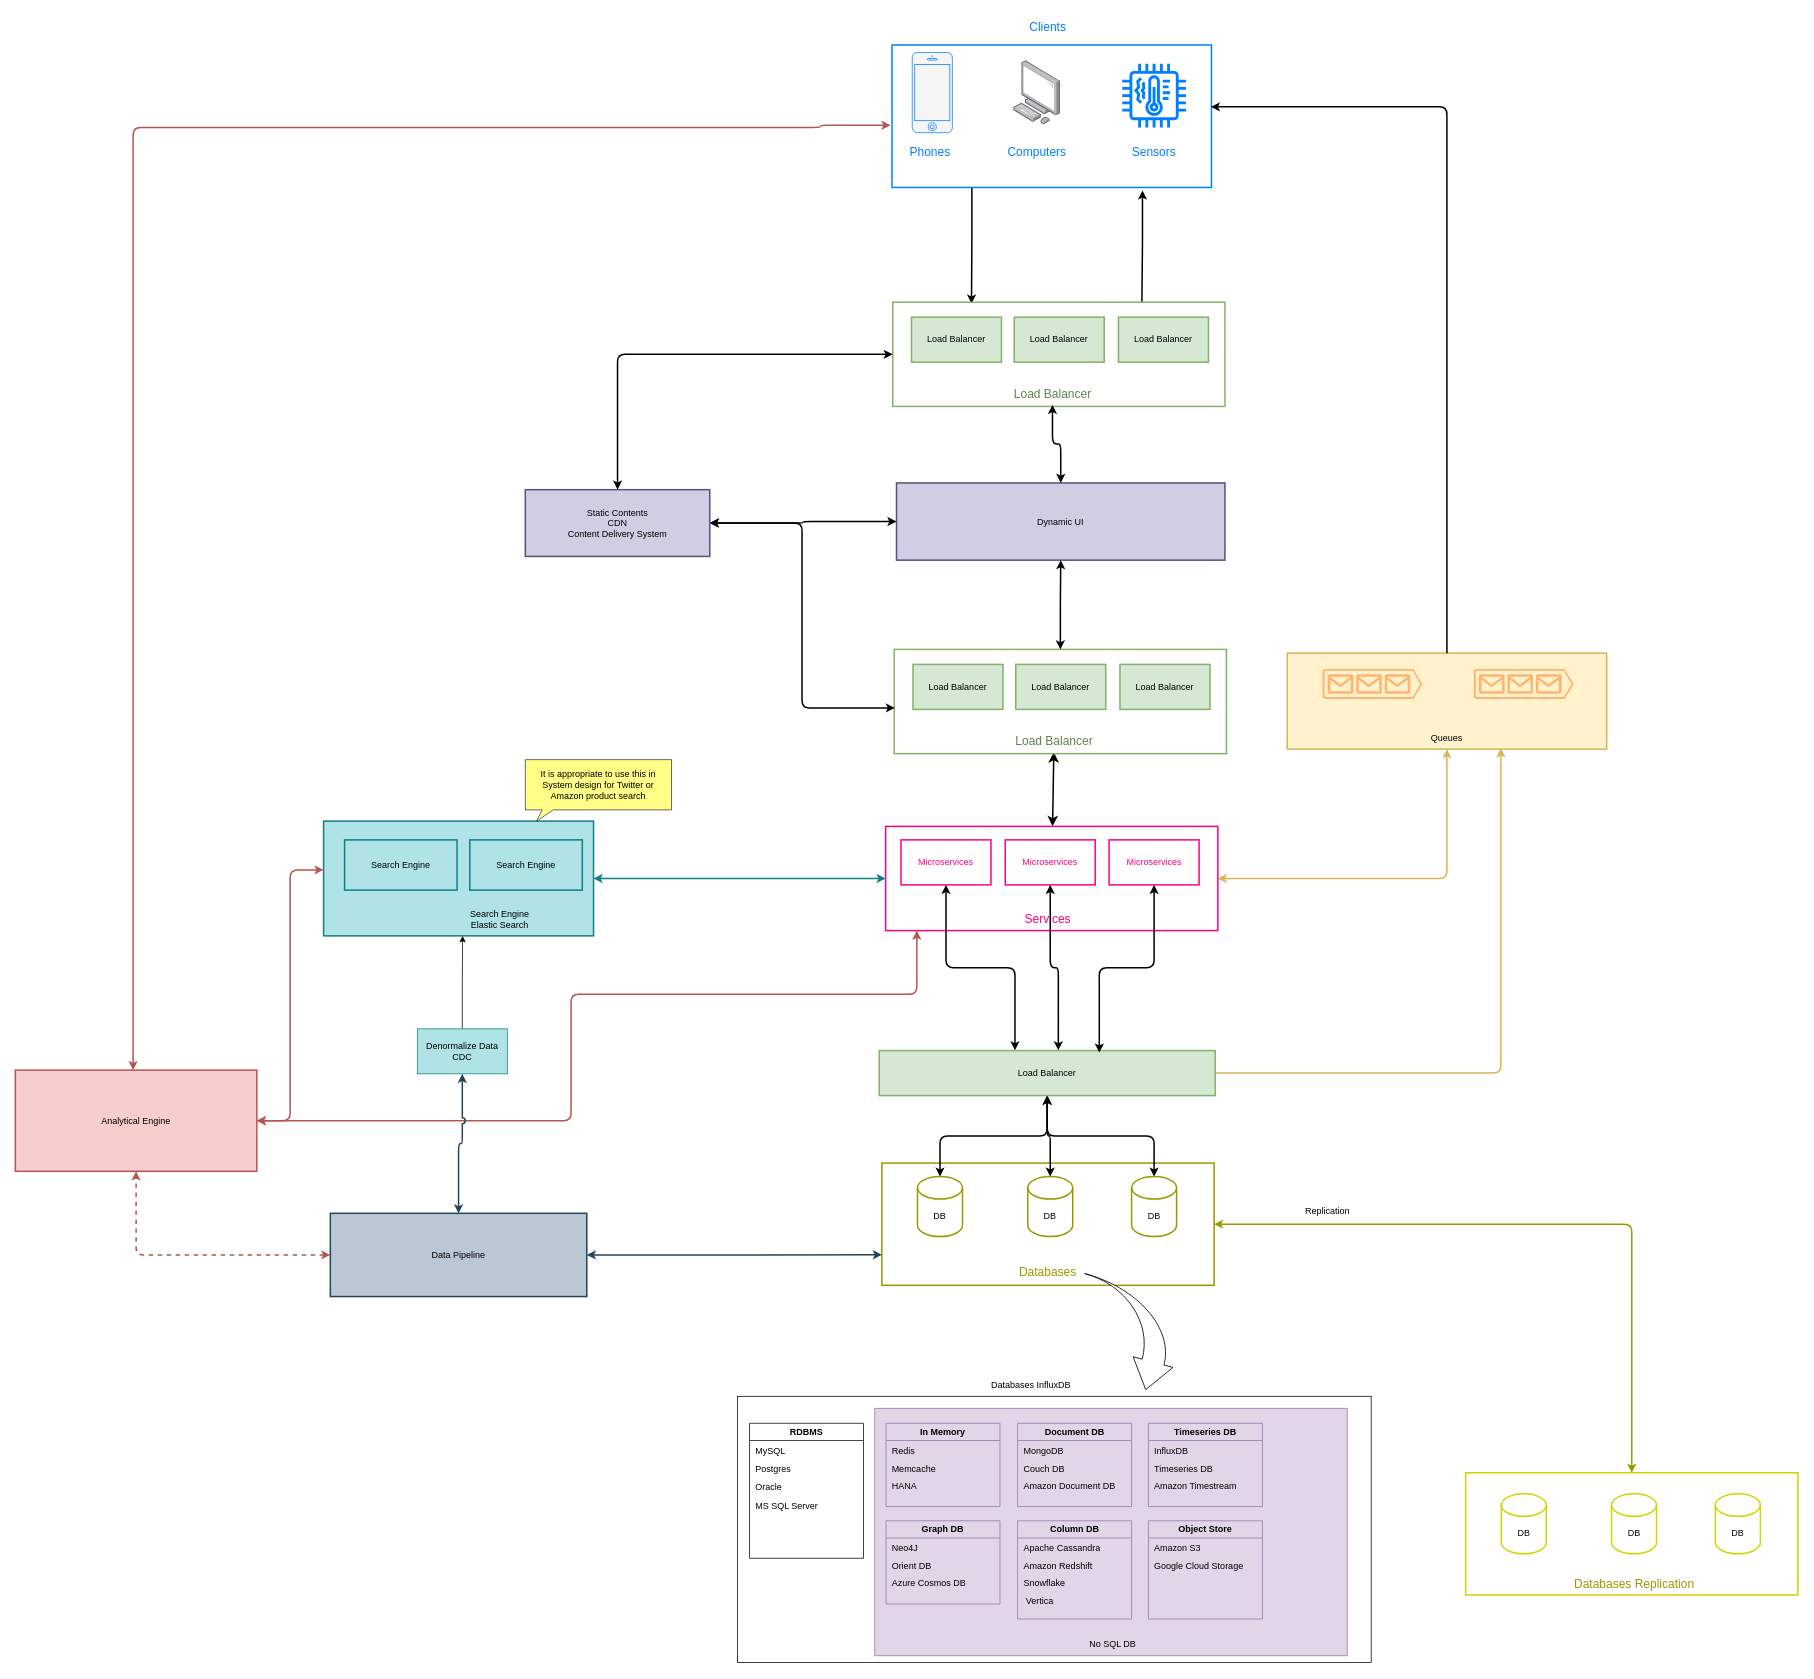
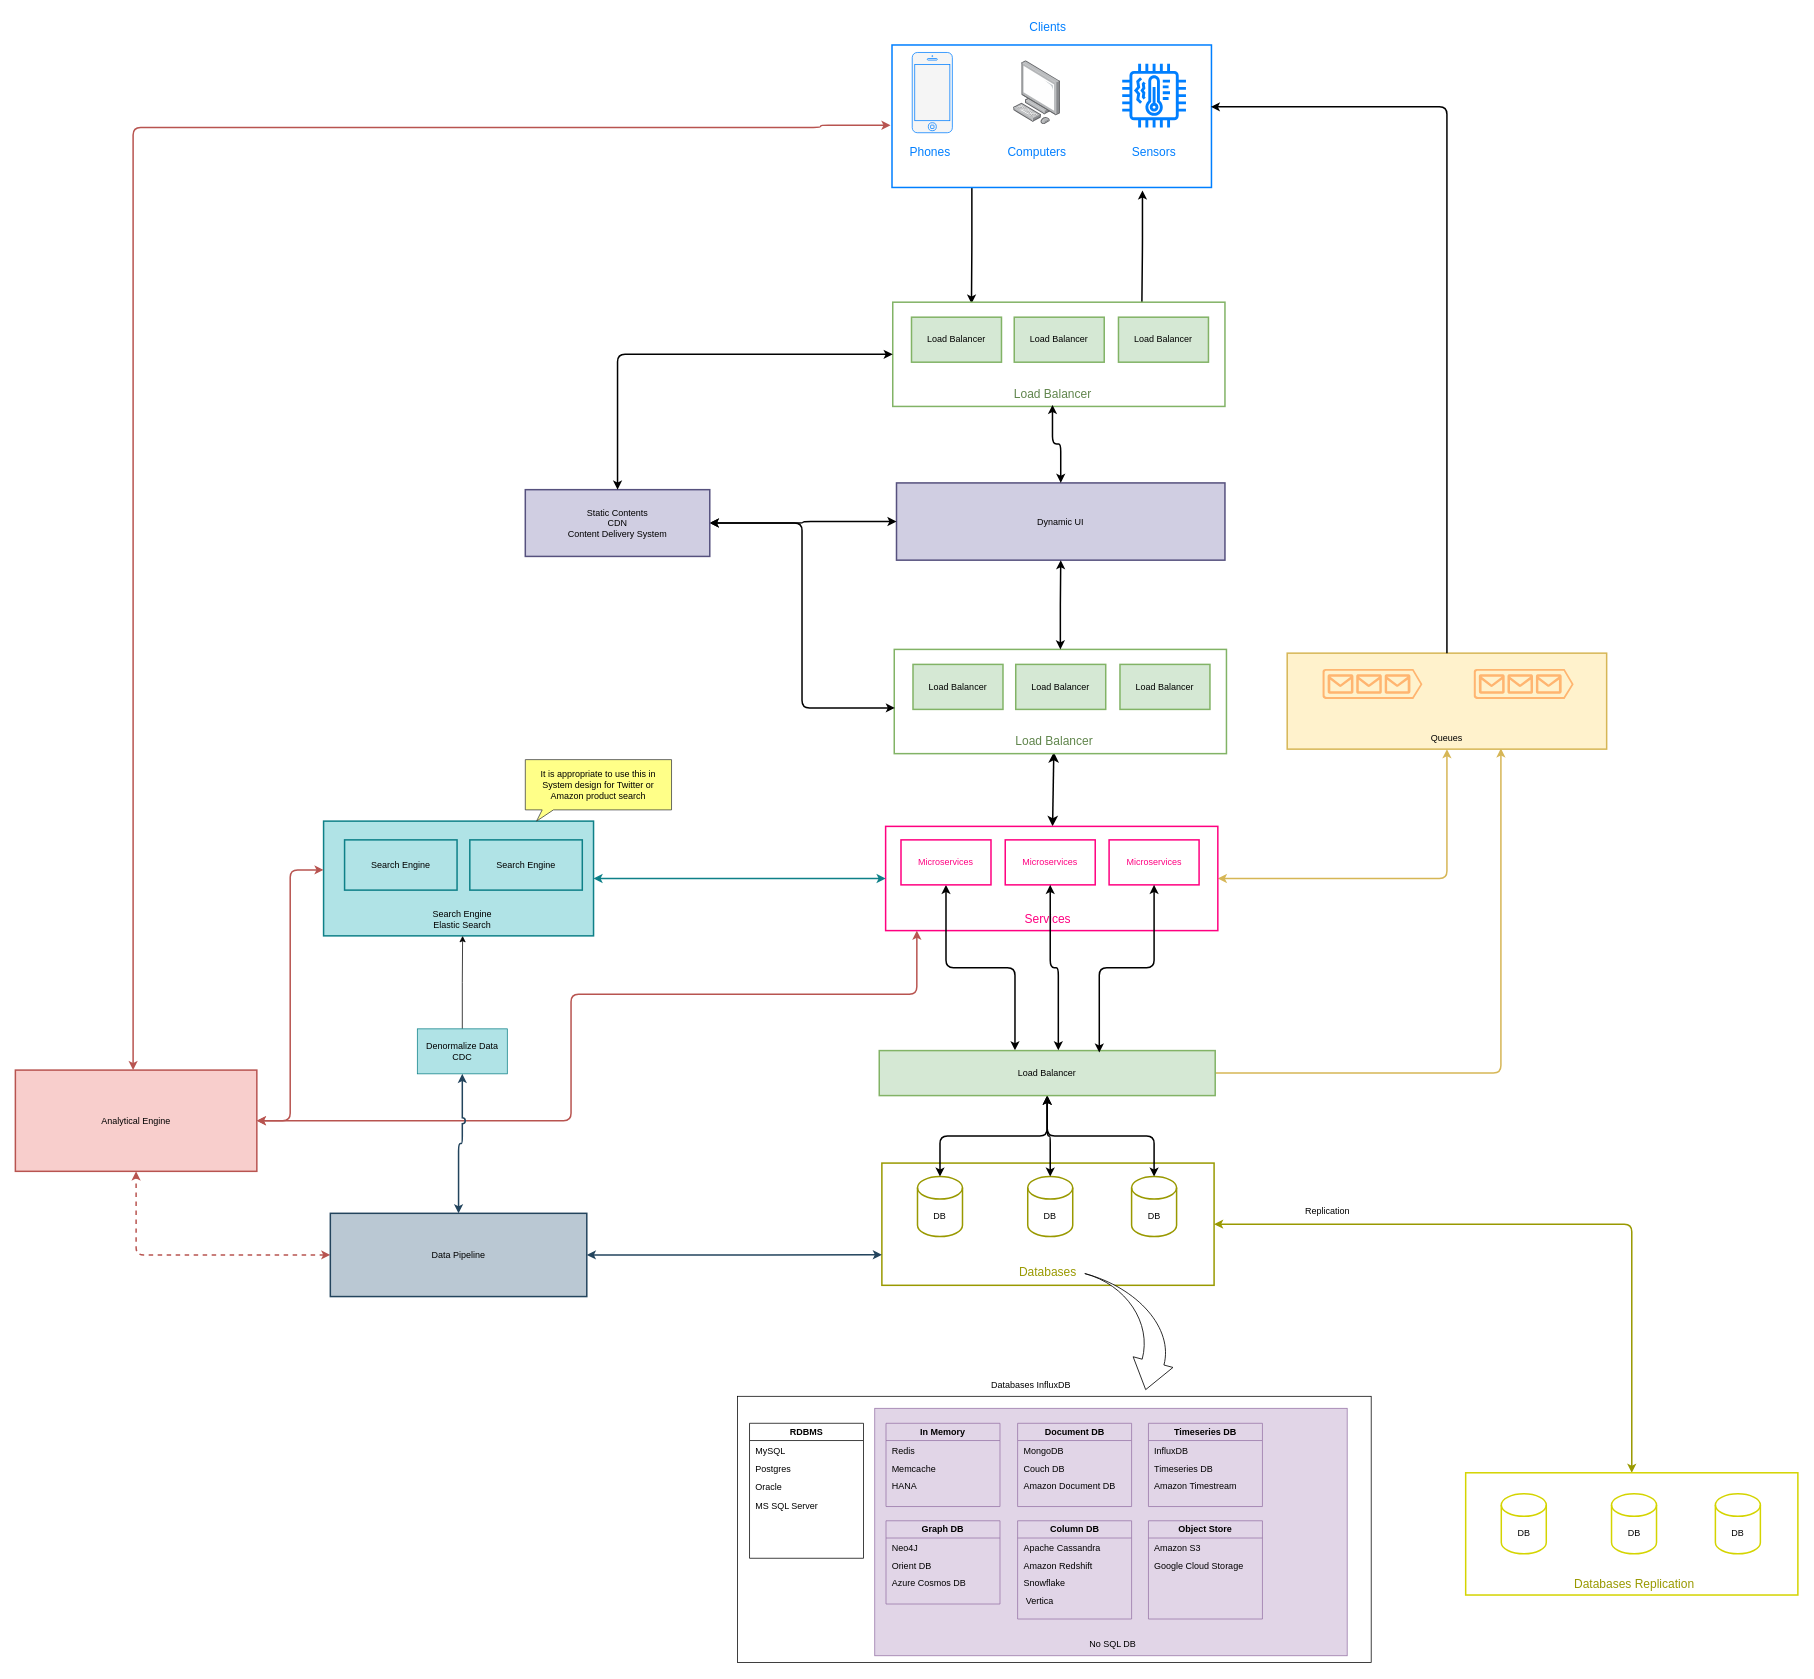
(500, 919) -> (462, 919)
